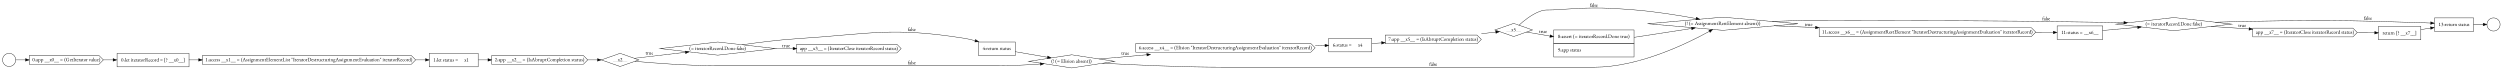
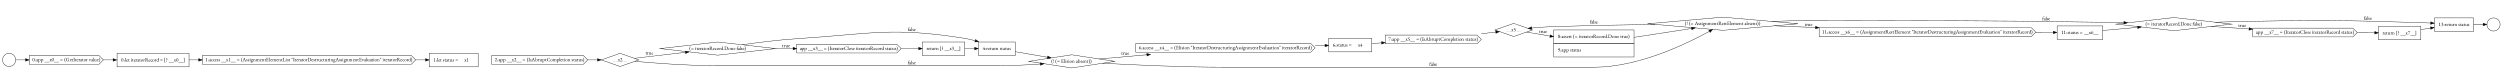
(1606, 8) -> (1593, 26)
none -> (944, 49)
(483, 60) -> none
